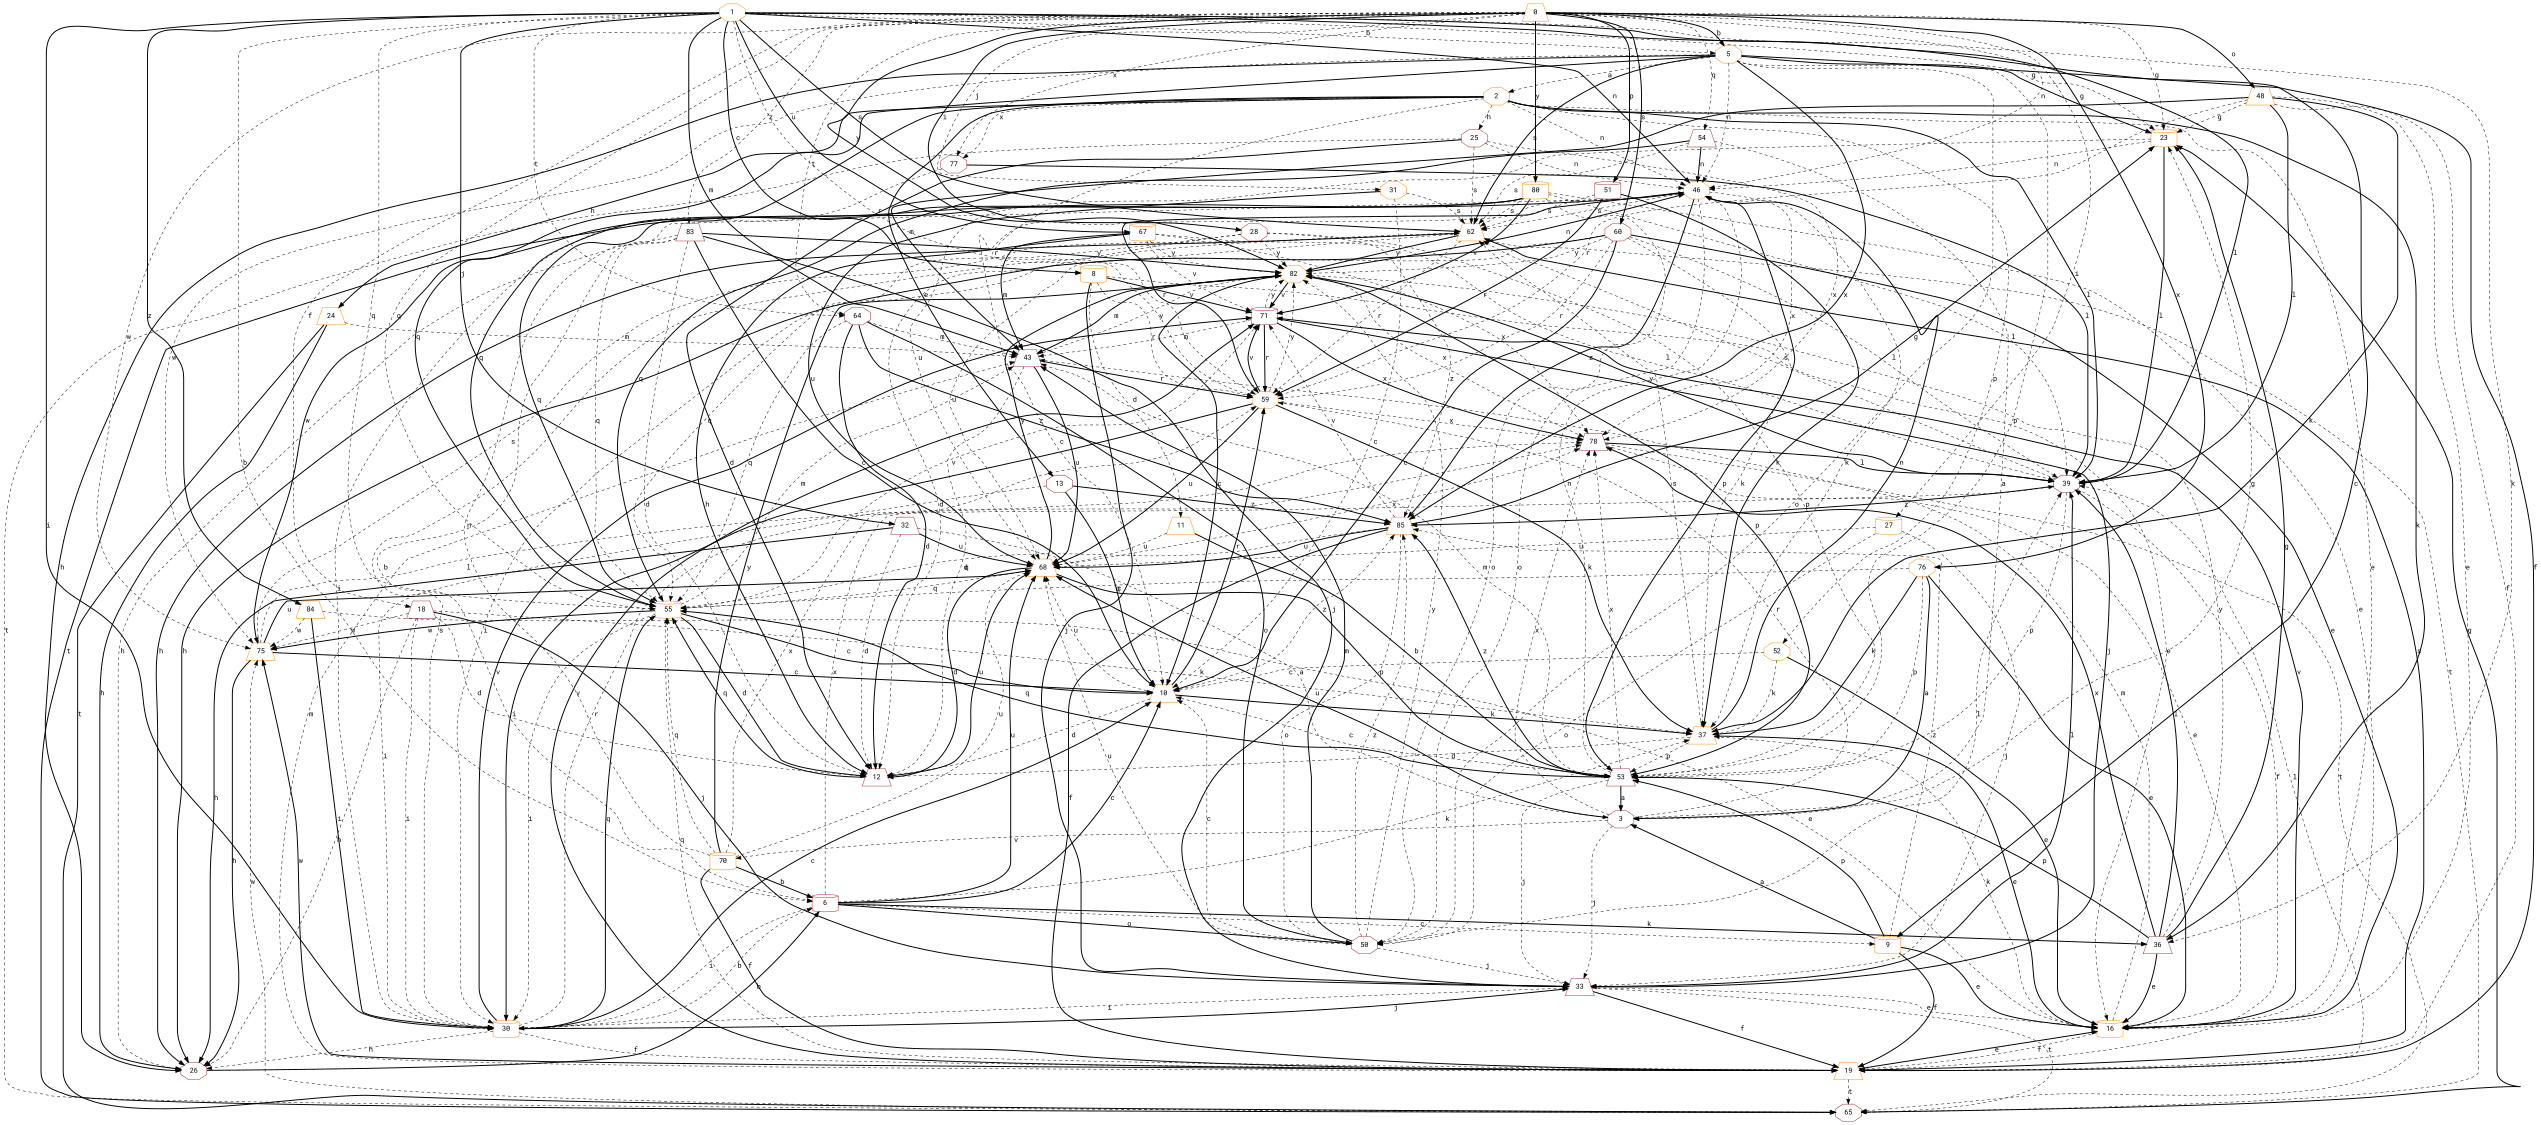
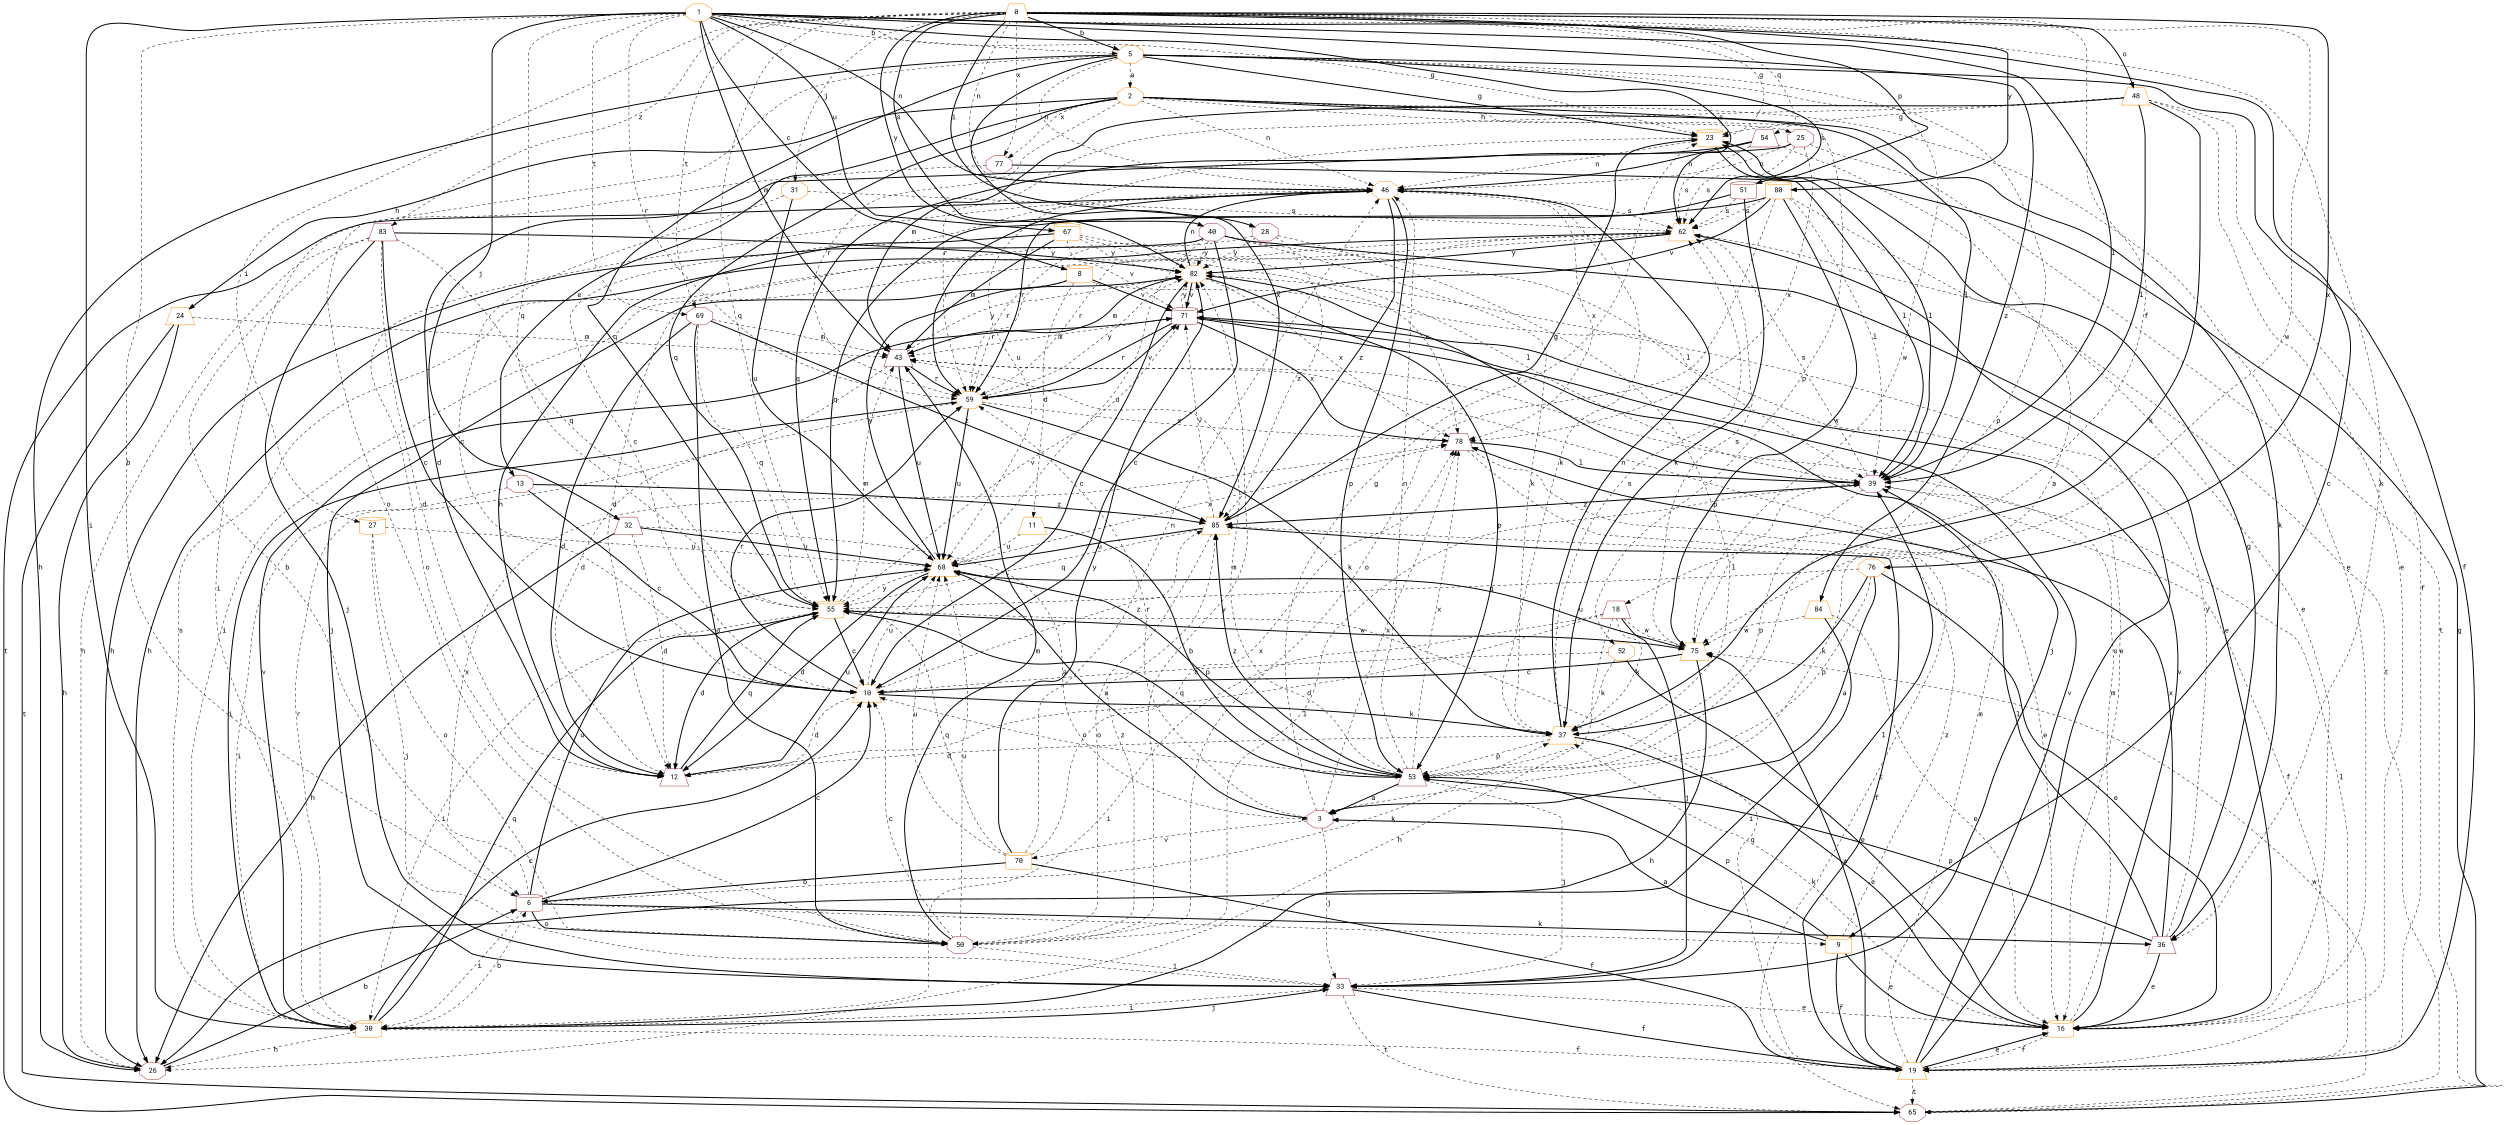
(1618, 232) -> (1212, 232)
(857, 316) -> (700, 316)
(797, 329) -> none
(935, 589) -> (885, 589)
